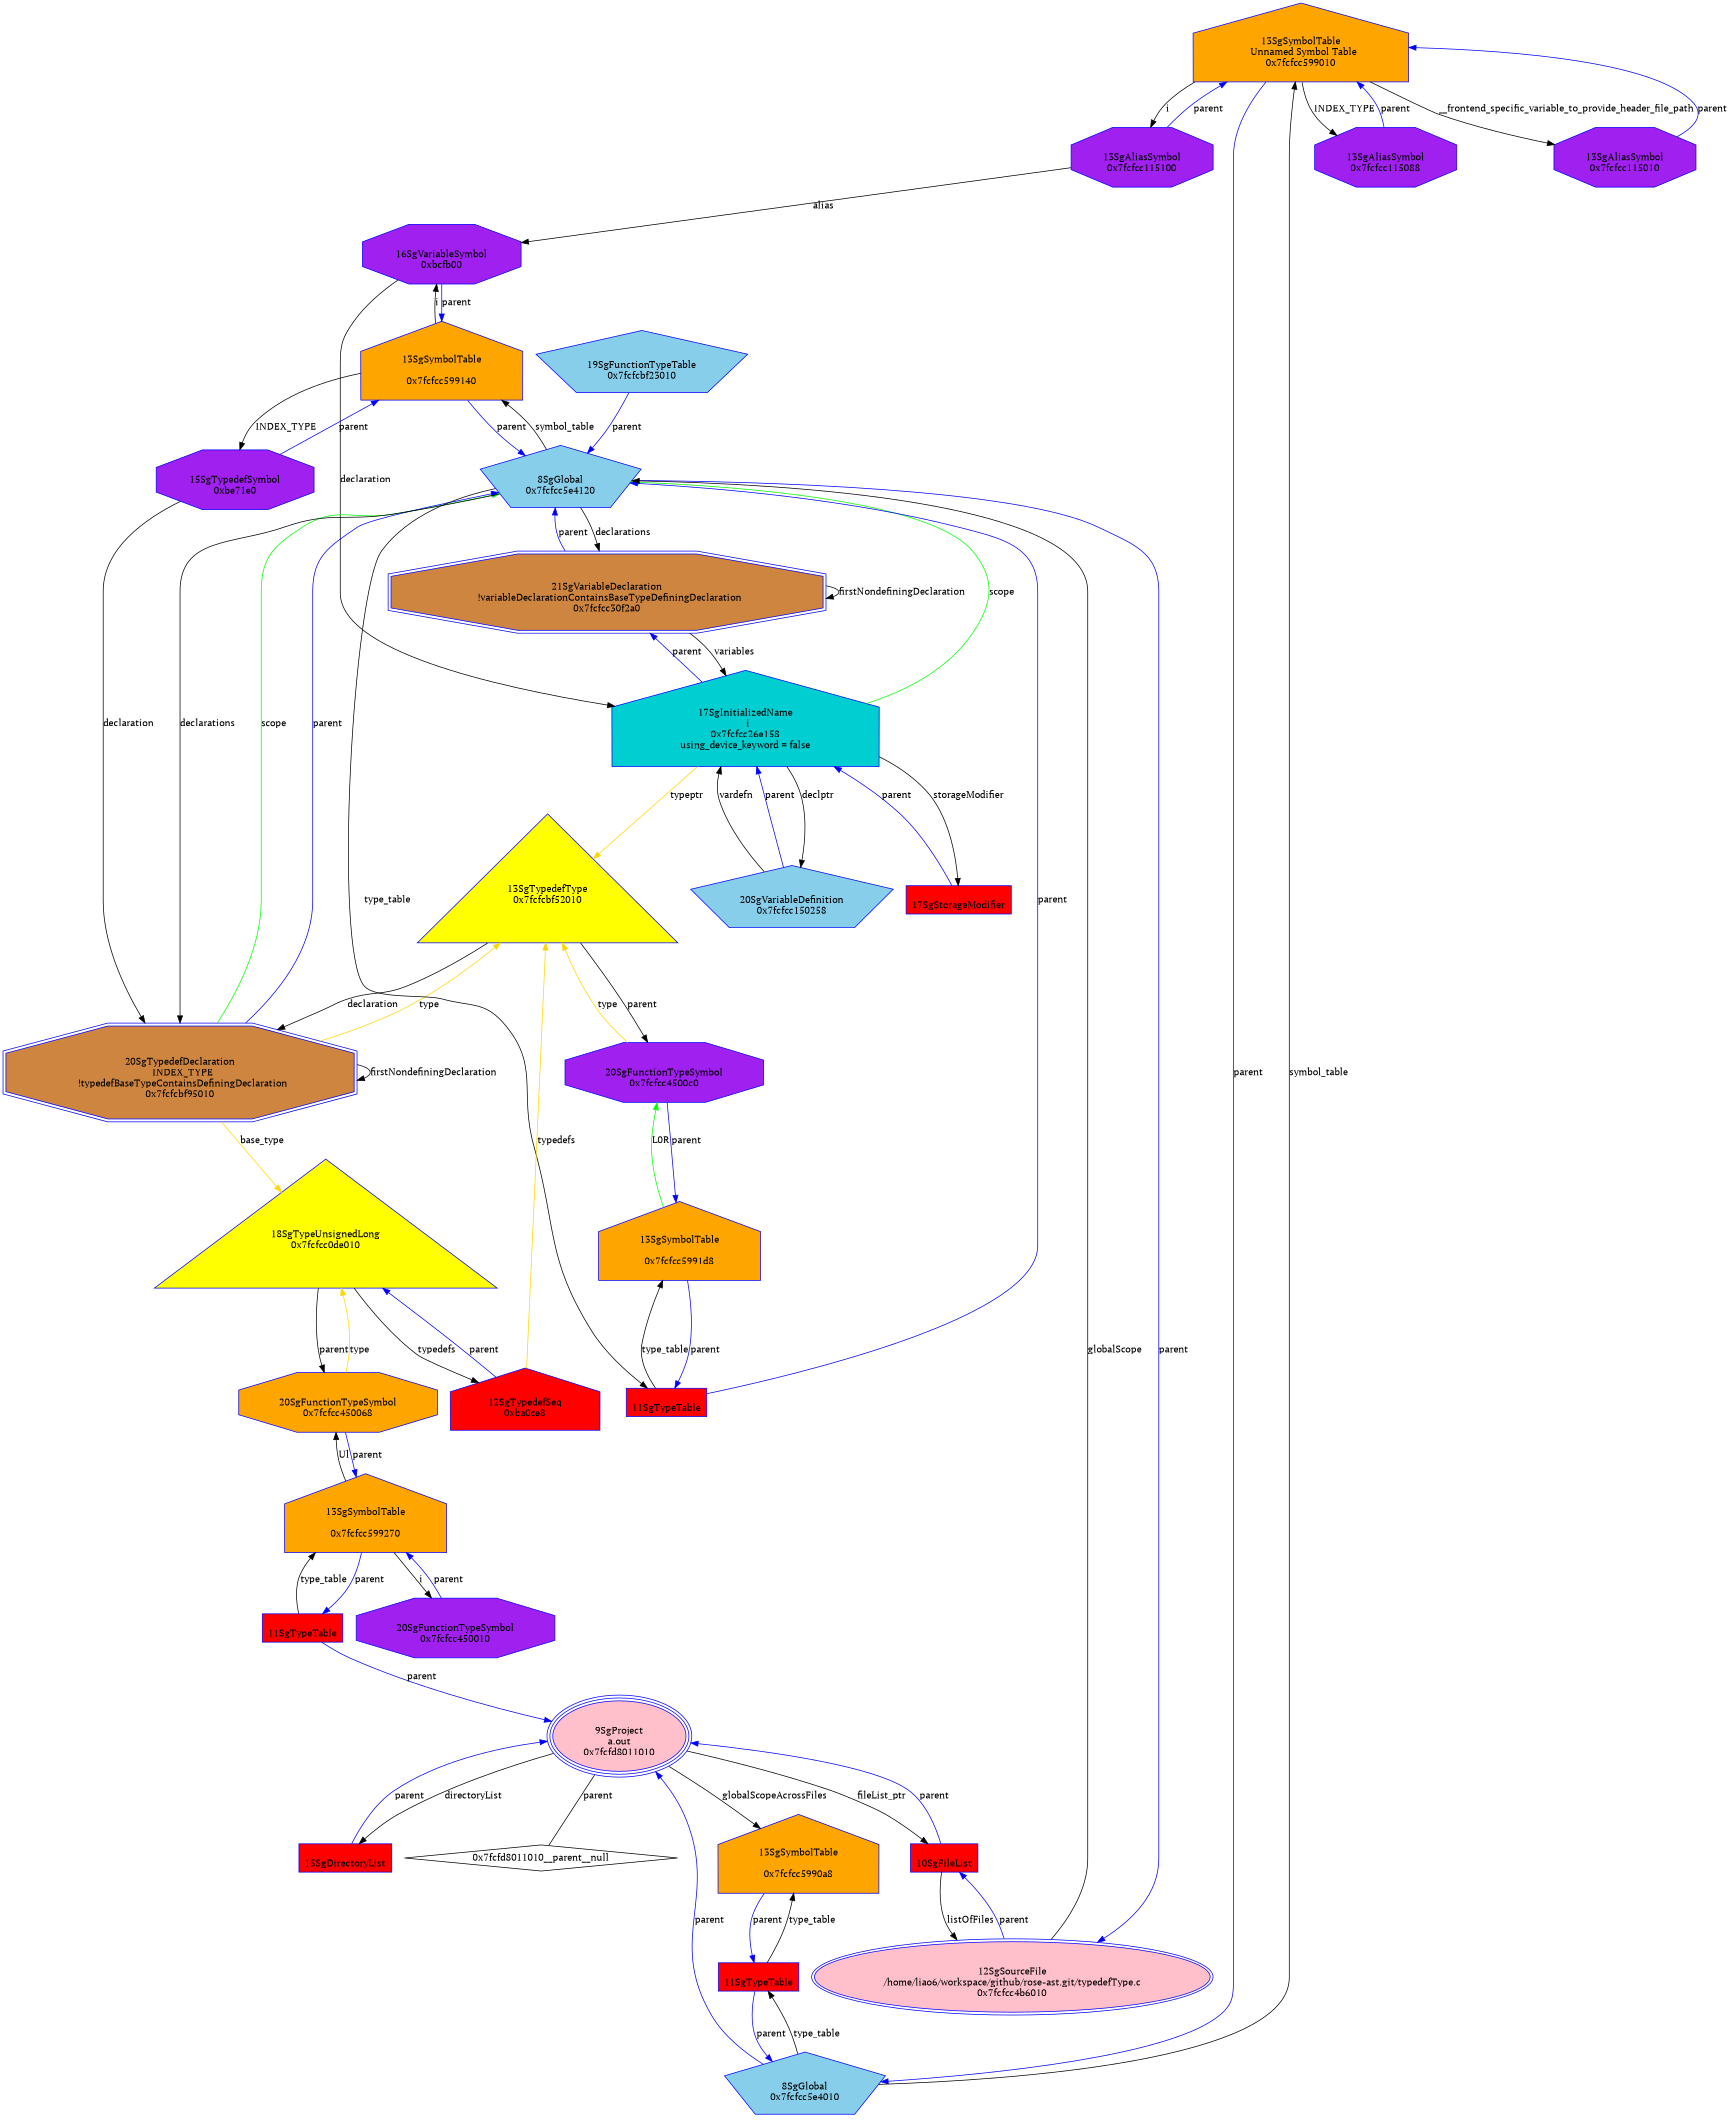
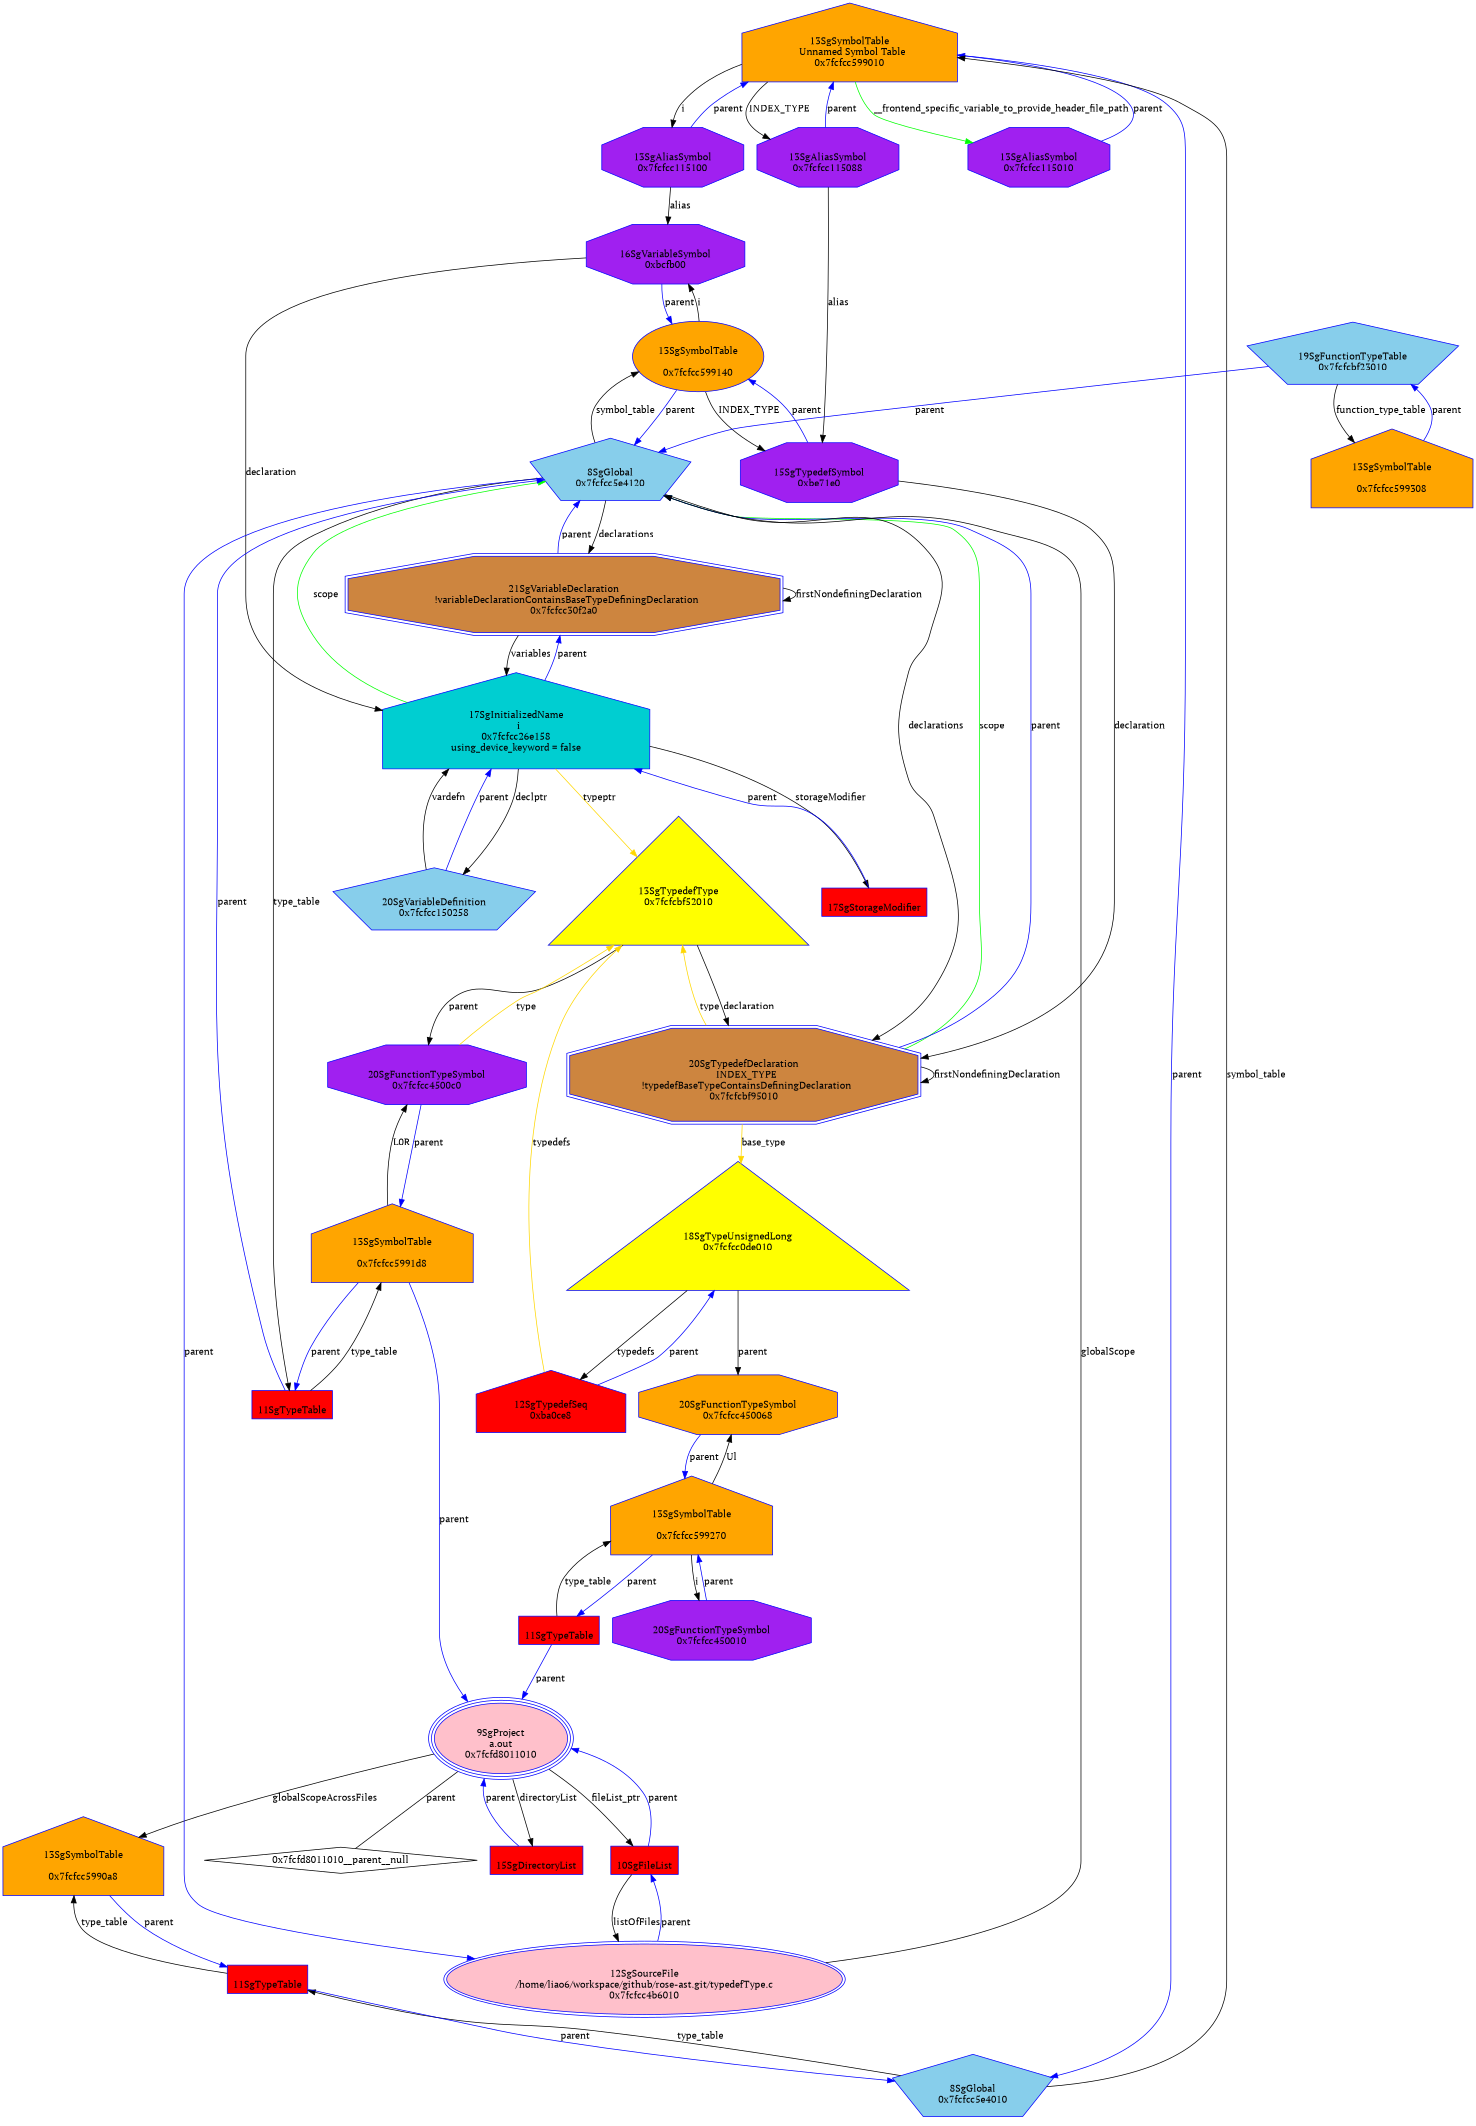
(1456, 120) -> (901, 125)
none -> (828, 311)
(442, 365) -> (698, 356)
none -> (1392, 473)
(652, 1159) -> (389, 1157)
(349, 1334) -> none
(693, 1930) -> (439, 1490)
